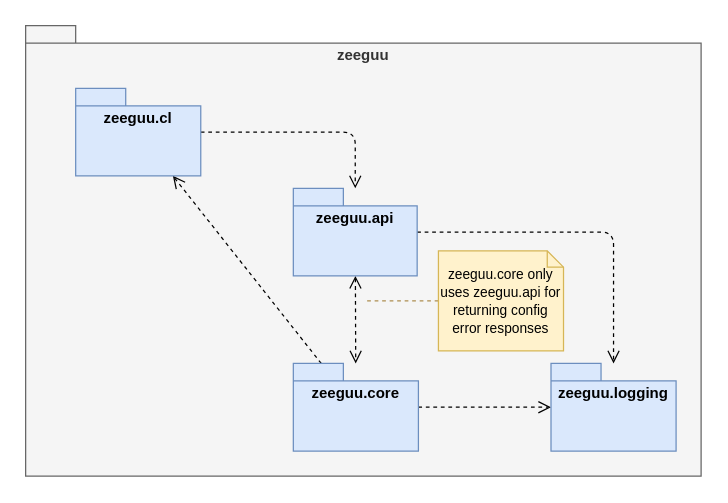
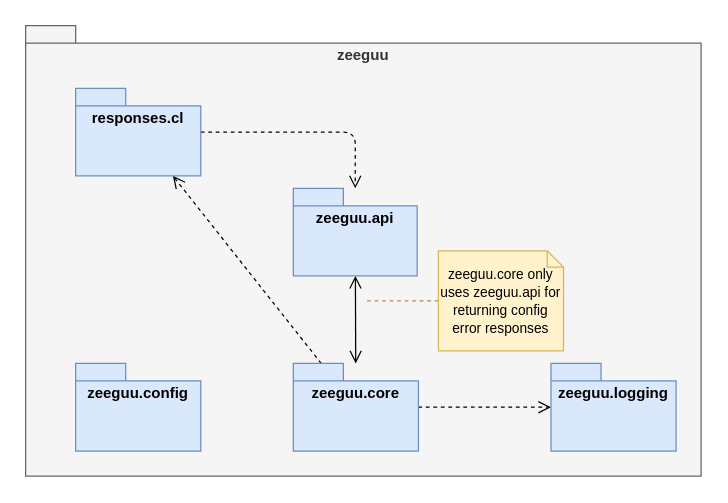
(138, 118) -> (138, 118)
(574, 232) -> none
(355, 321) -> (355, 321)
none -> (138, 407)
